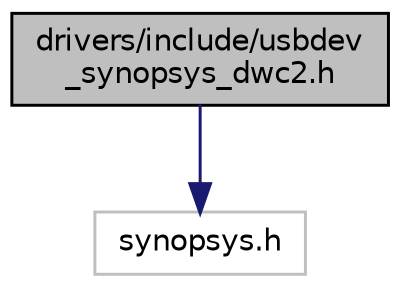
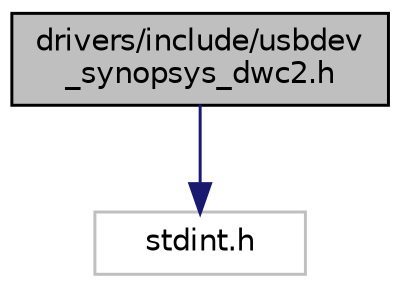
(200, 243) -> (200, 243)
